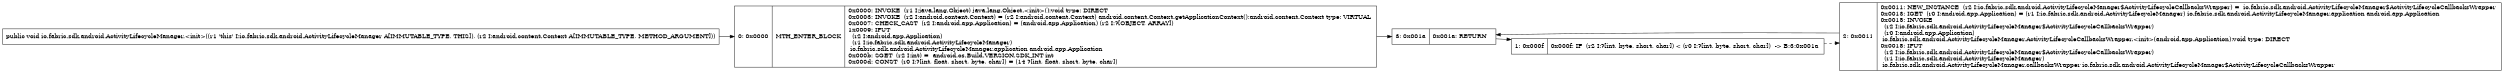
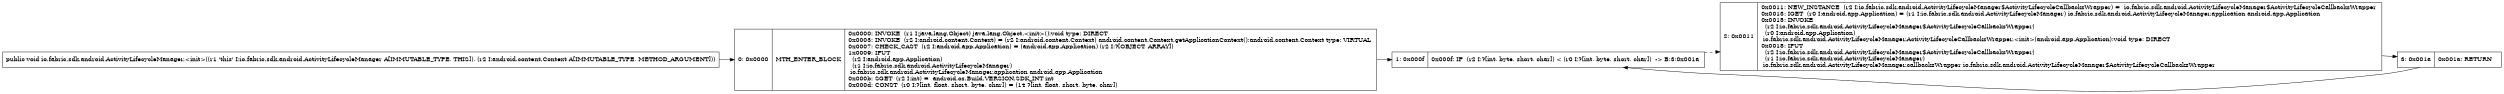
(1382, 37) -> (1382, 60)
